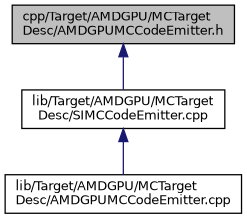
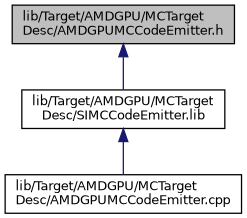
(123, 24) -> (123, 24)
(123, 109) -> (123, 109)
